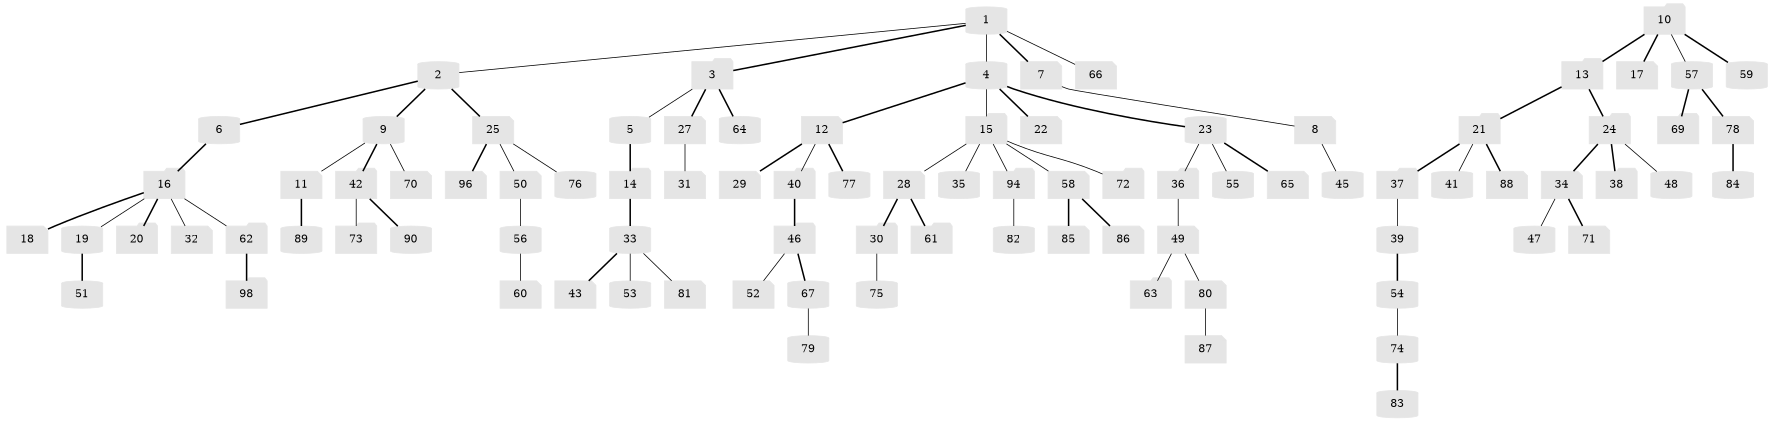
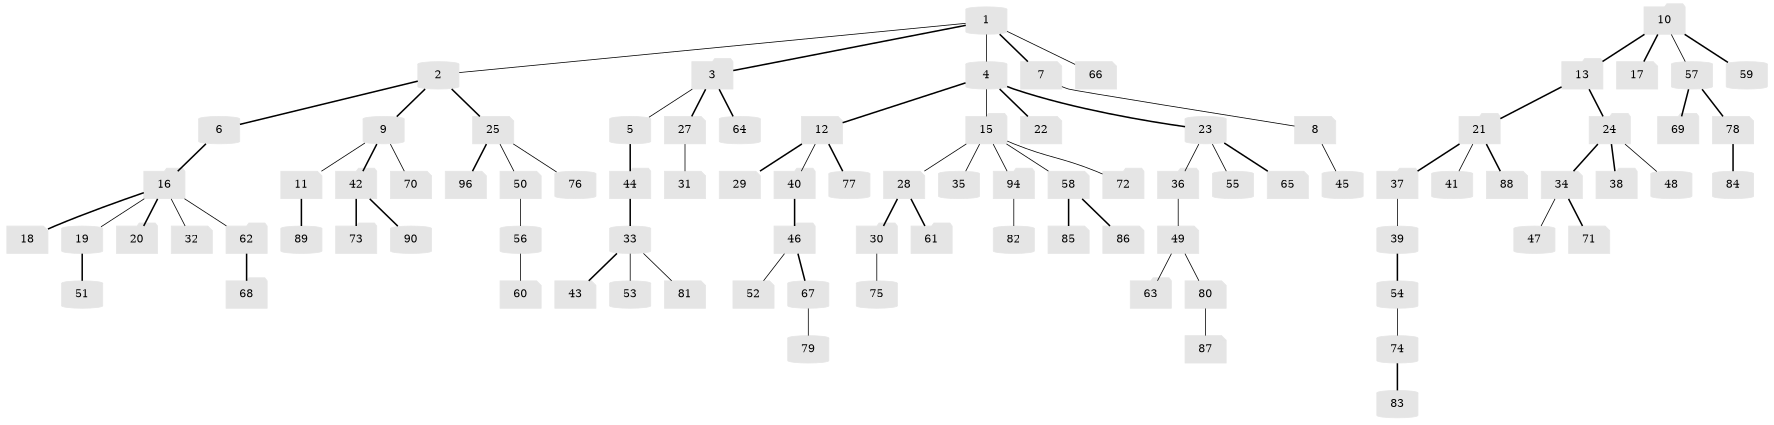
(630, 185) -> (630, 185)
(356, 212) -> (356, 212)
(247, 295) -> (247, 295)
